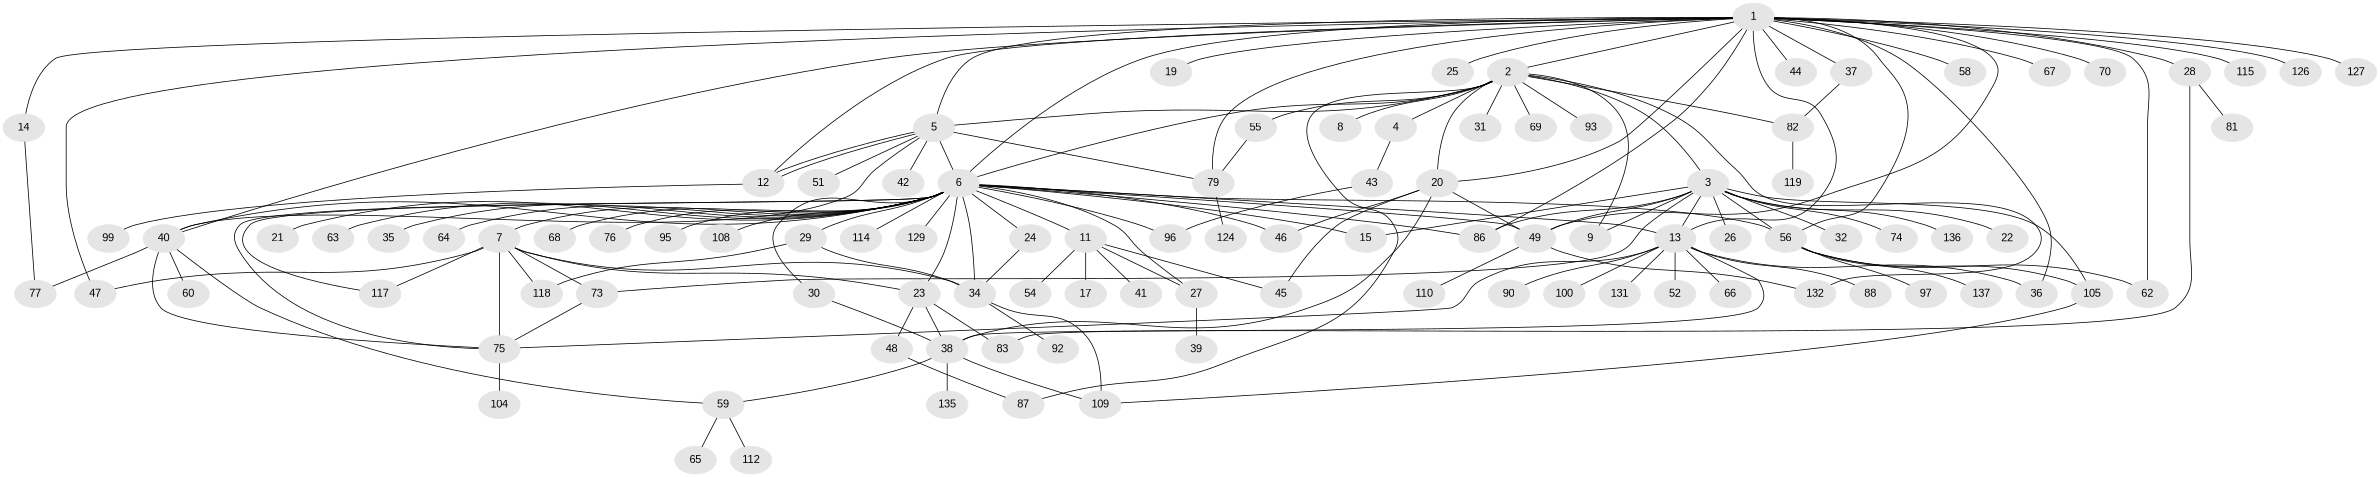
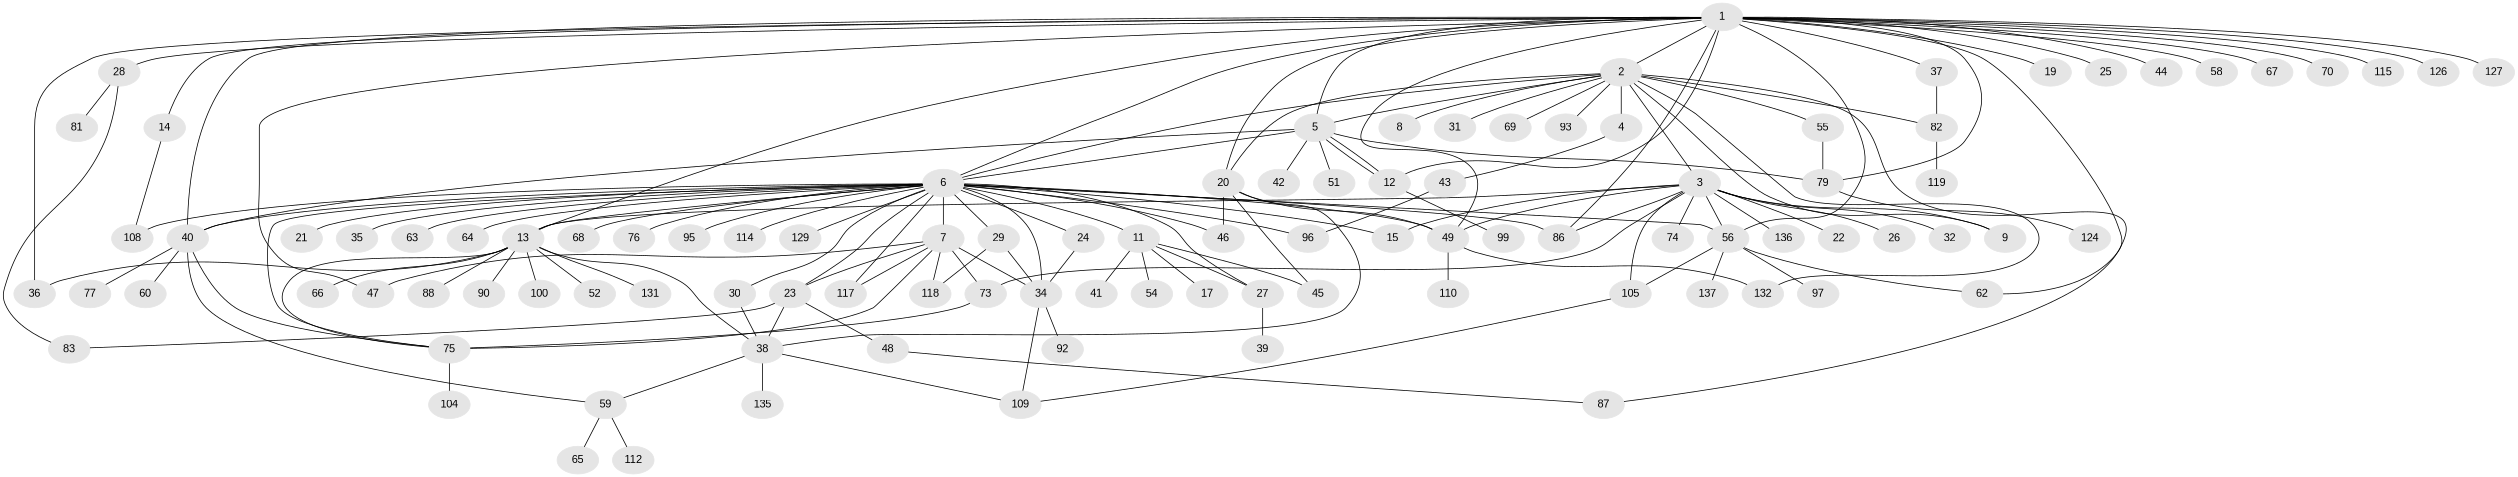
(30, 211) -> (149, 183)
